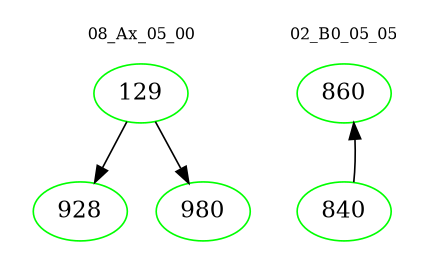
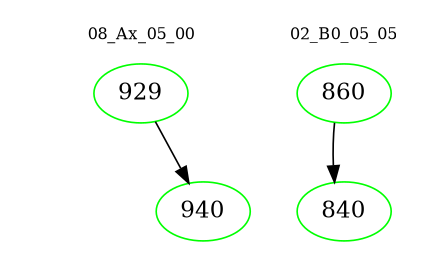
(141, 93) -> (141, 93)
(355, 161) -> (333, 144)
(80, 211) -> none
(203, 211) -> (203, 211)
